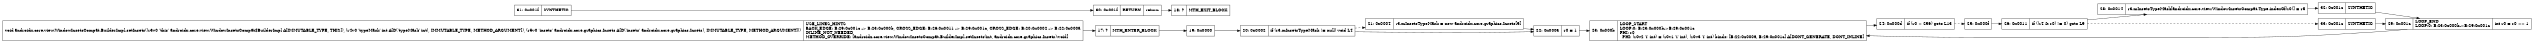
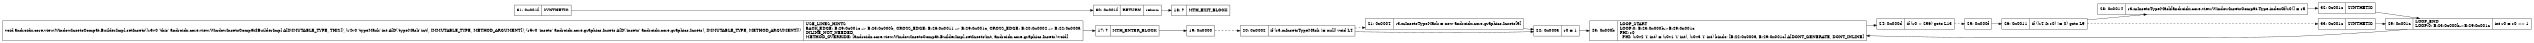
(1226, 31) -> (1226, 31)
